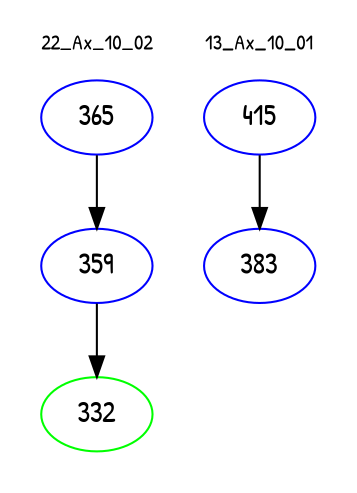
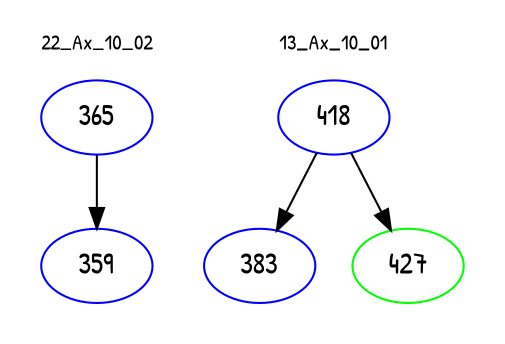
(260, 117) -> (334, 117)
none -> (408, 266)
(97, 414) -> none
